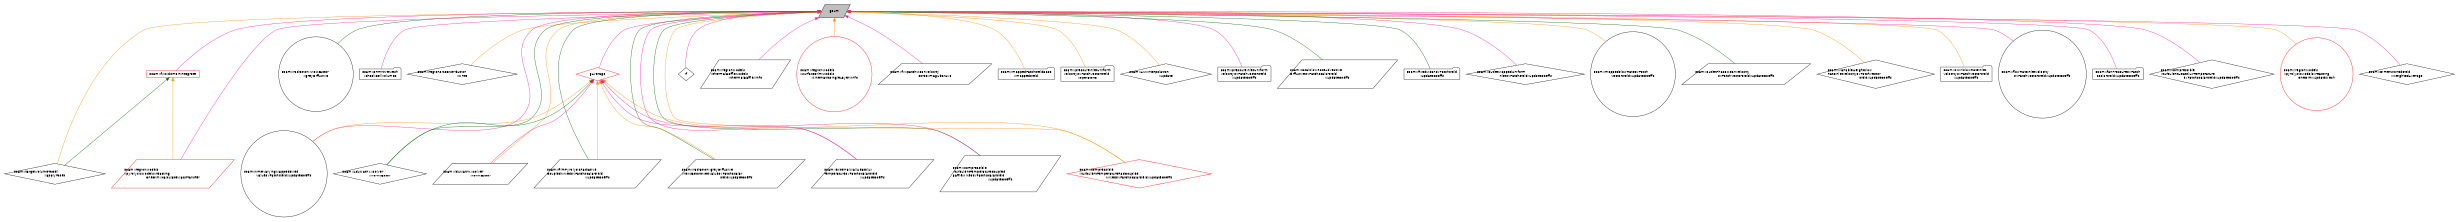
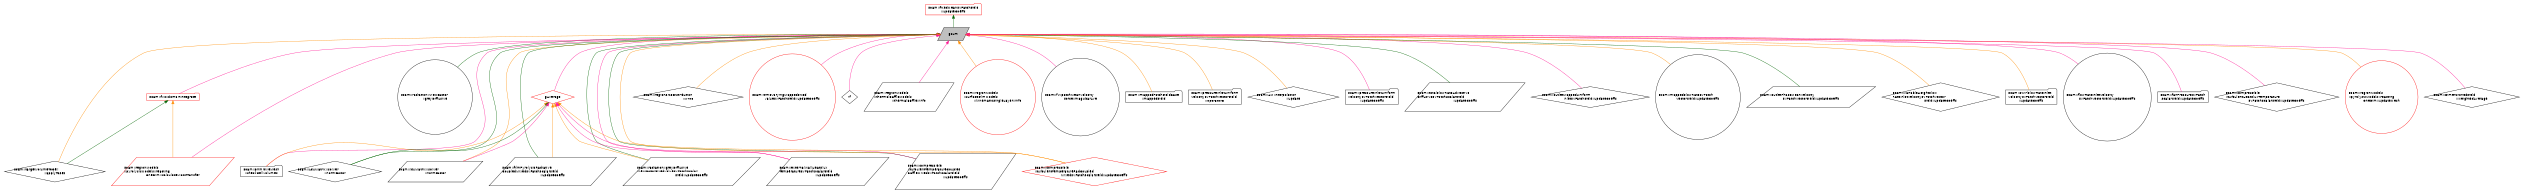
(1181, 17) -> (953, 23)
(935, 74) -> (1081, 97)
(1432, 74) -> (953, 10)
(440, 123) -> (394, 148)
(284, 174) -> (792, 97)
